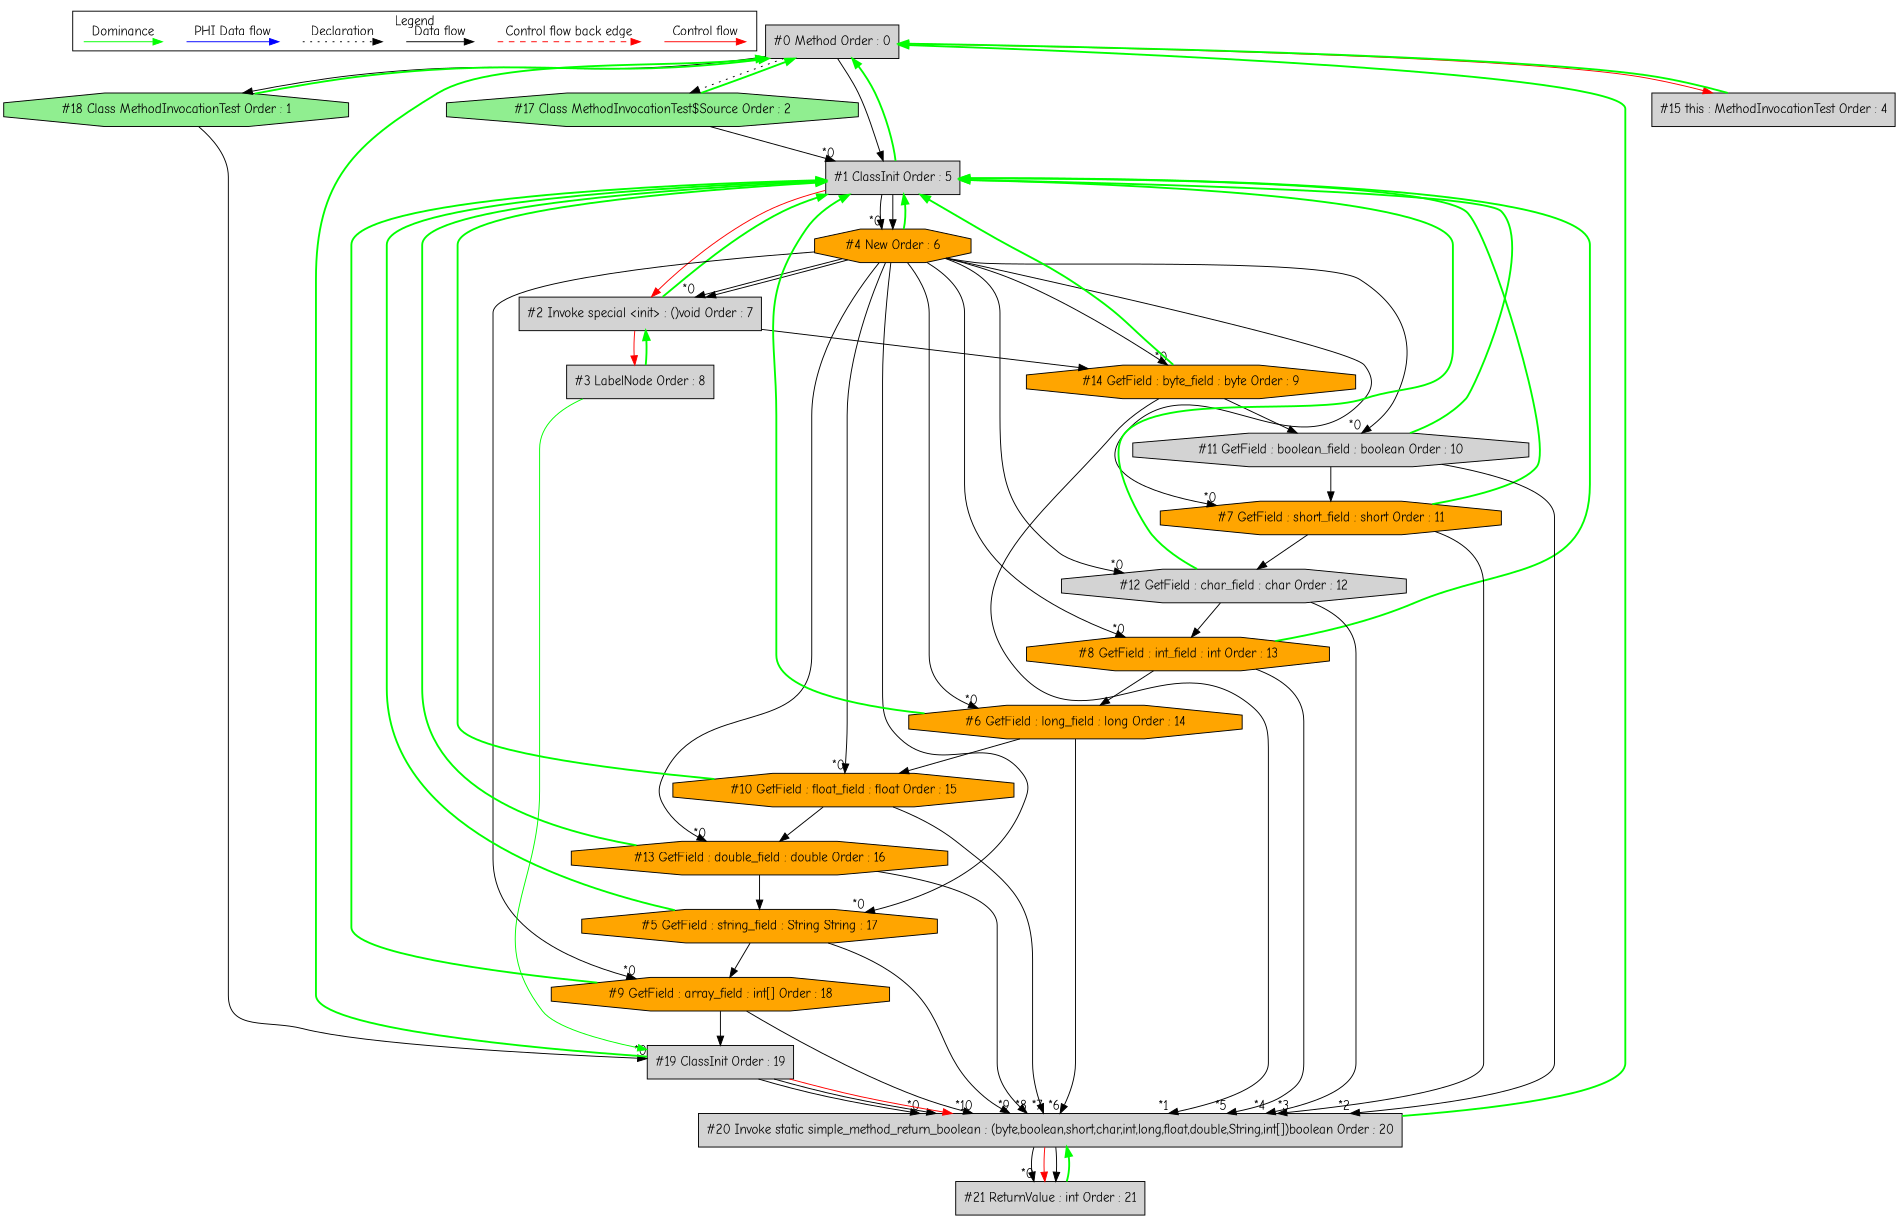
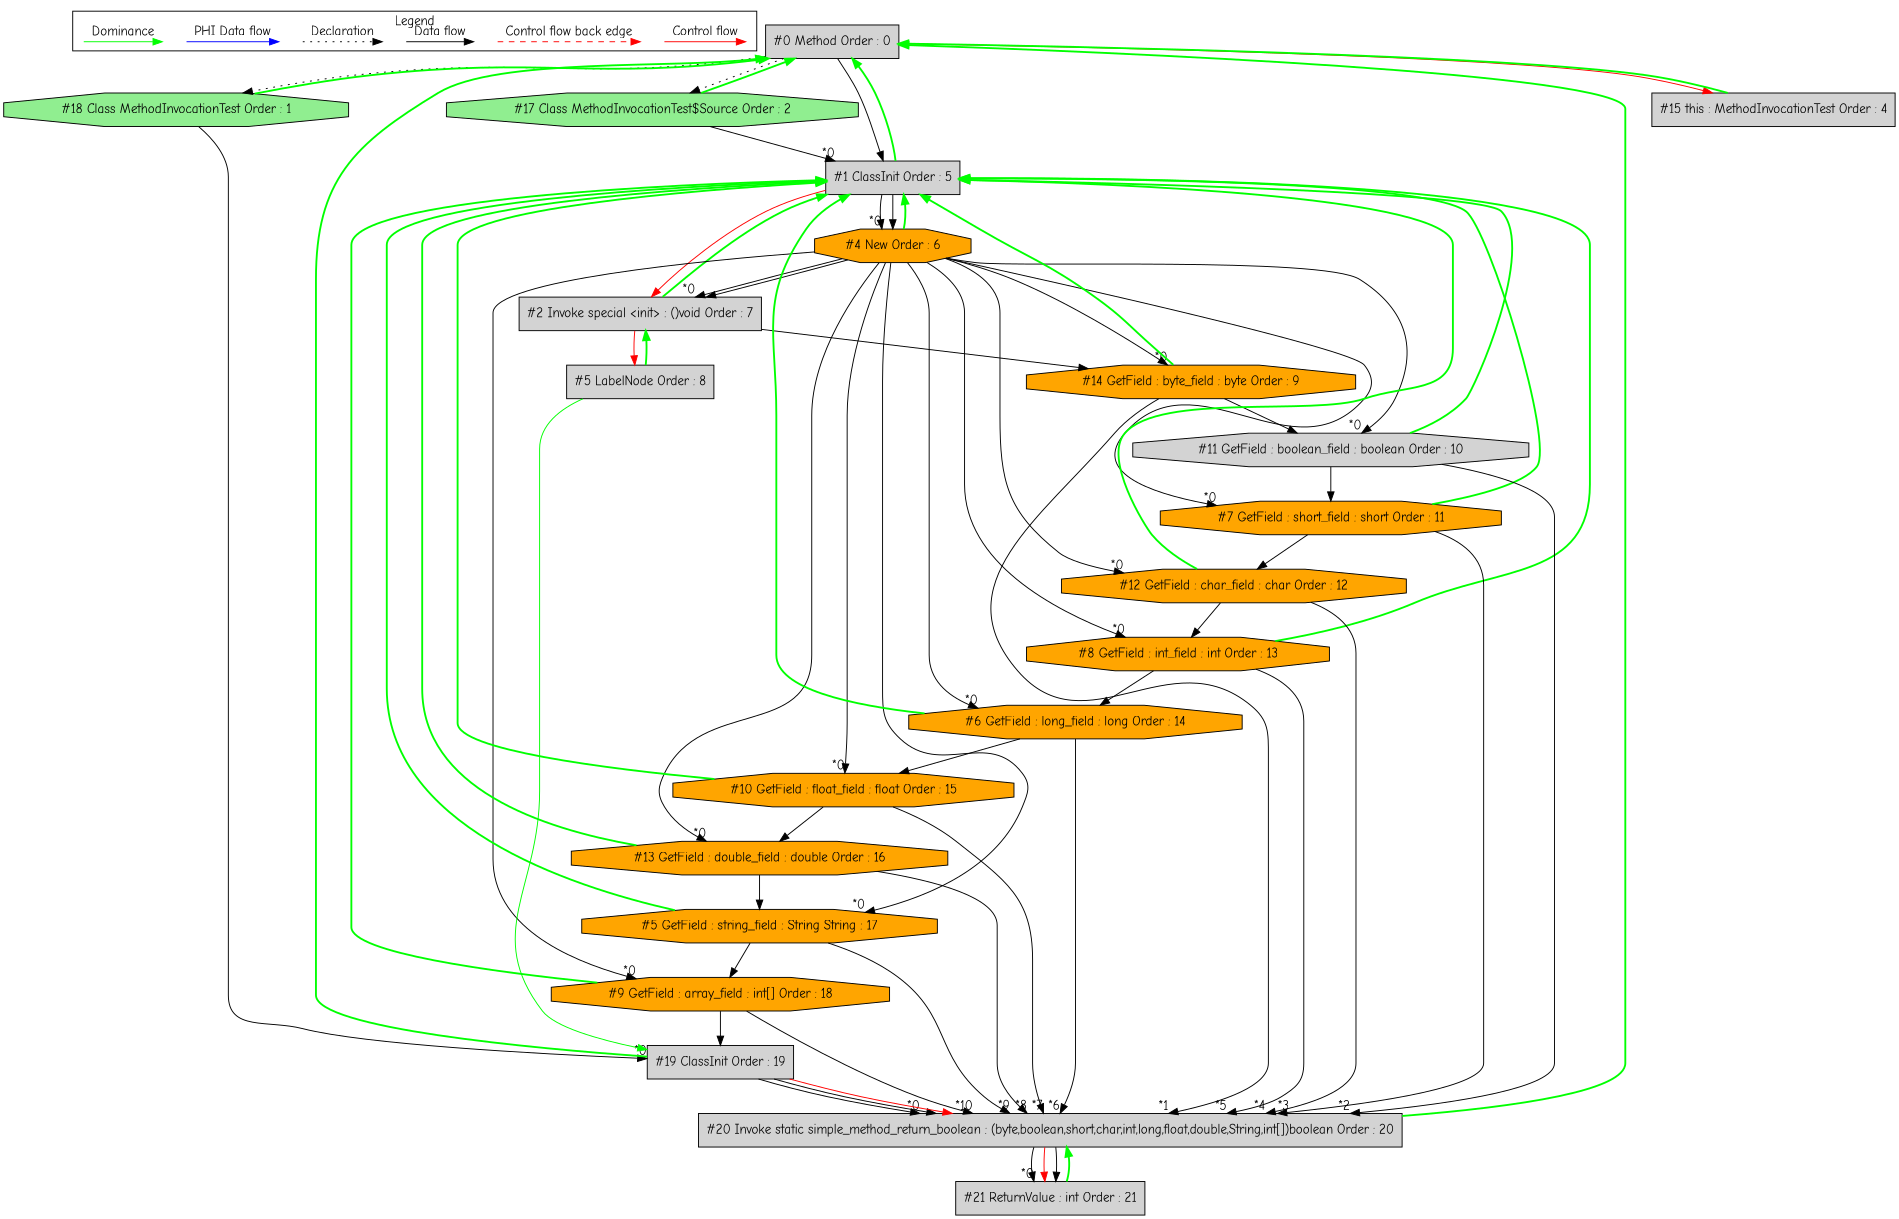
(508, 67) -> (508, 67)
(640, 382) -> (640, 382)
(1234, 586) -> (1234, 586)
